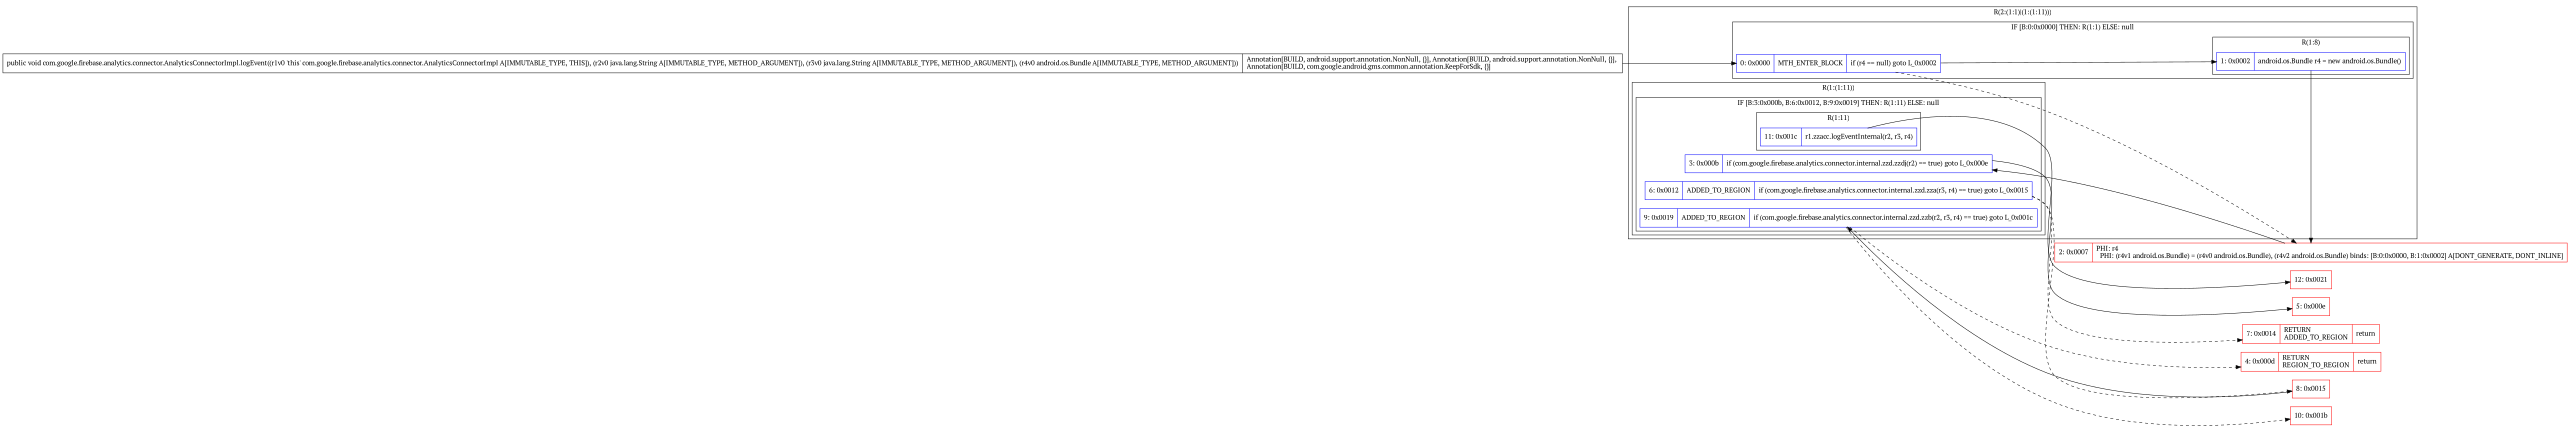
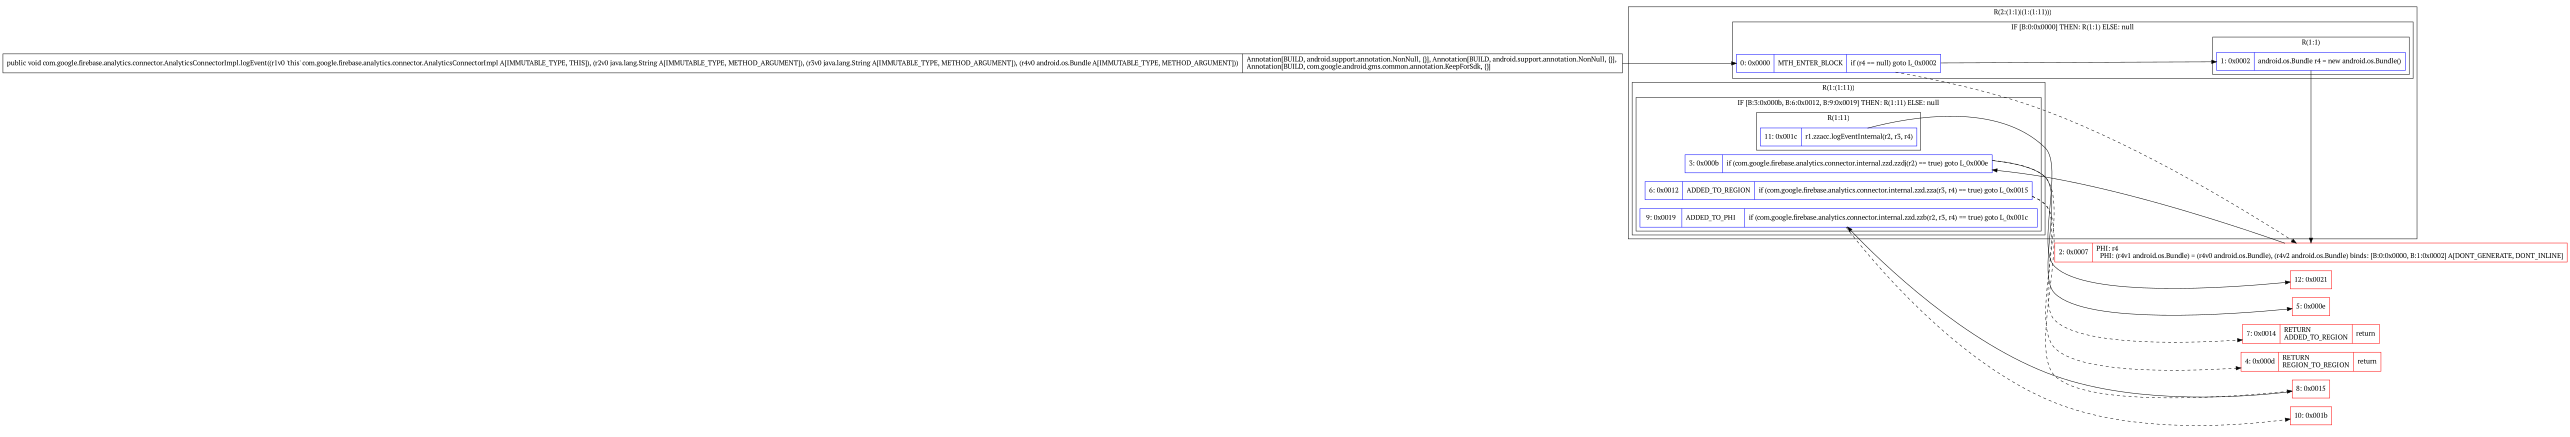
(2311, 43) -> (2311, 43)
(1714, 218) -> (1711, 218)
(2028, 338) -> (2049, 337)
